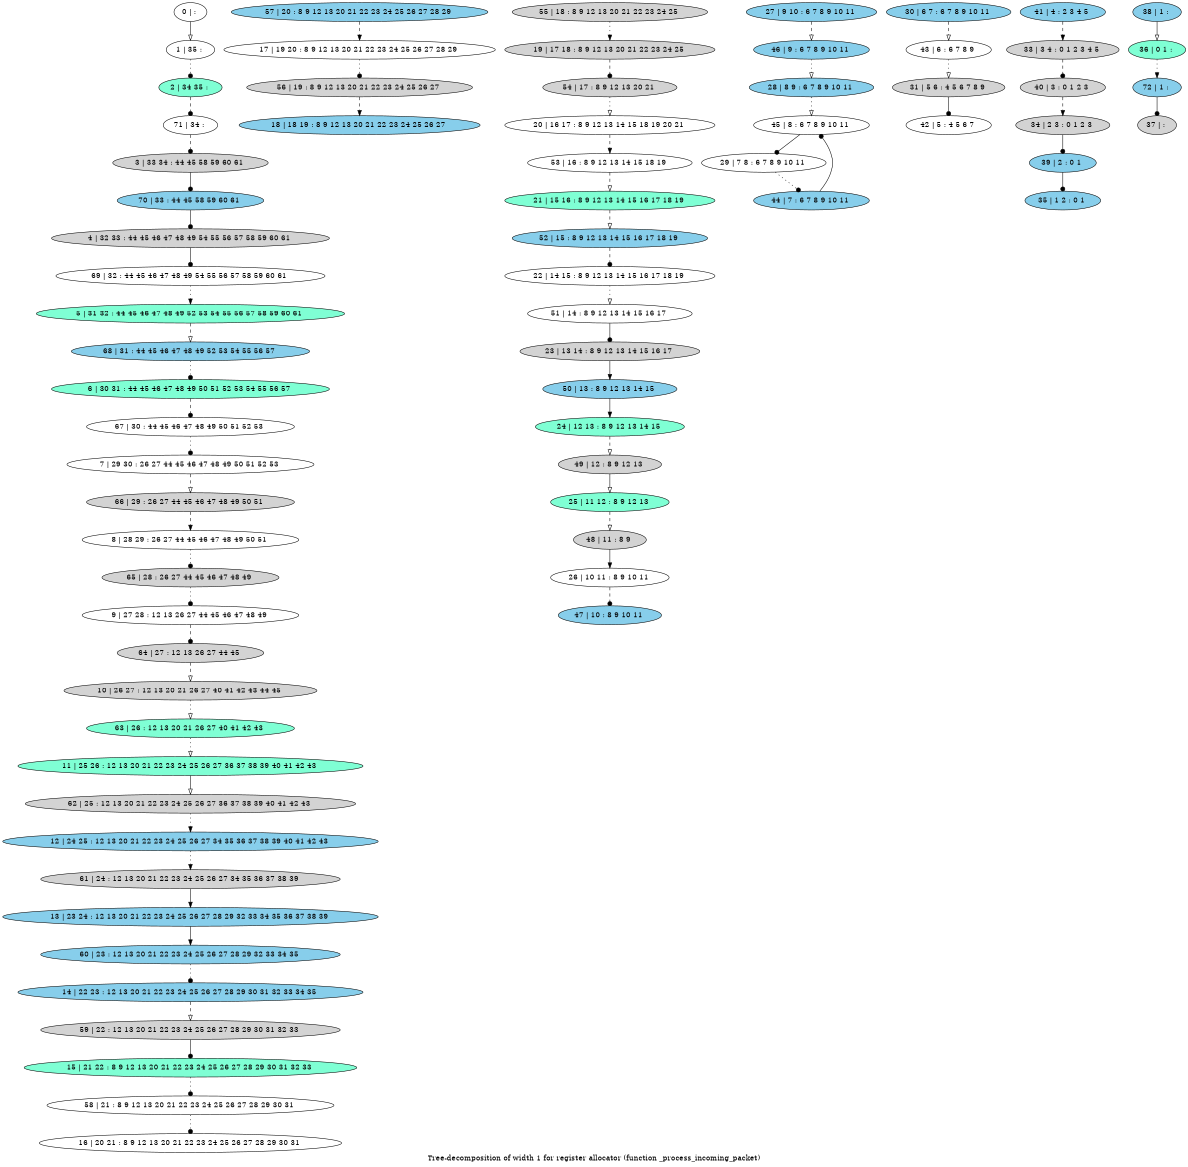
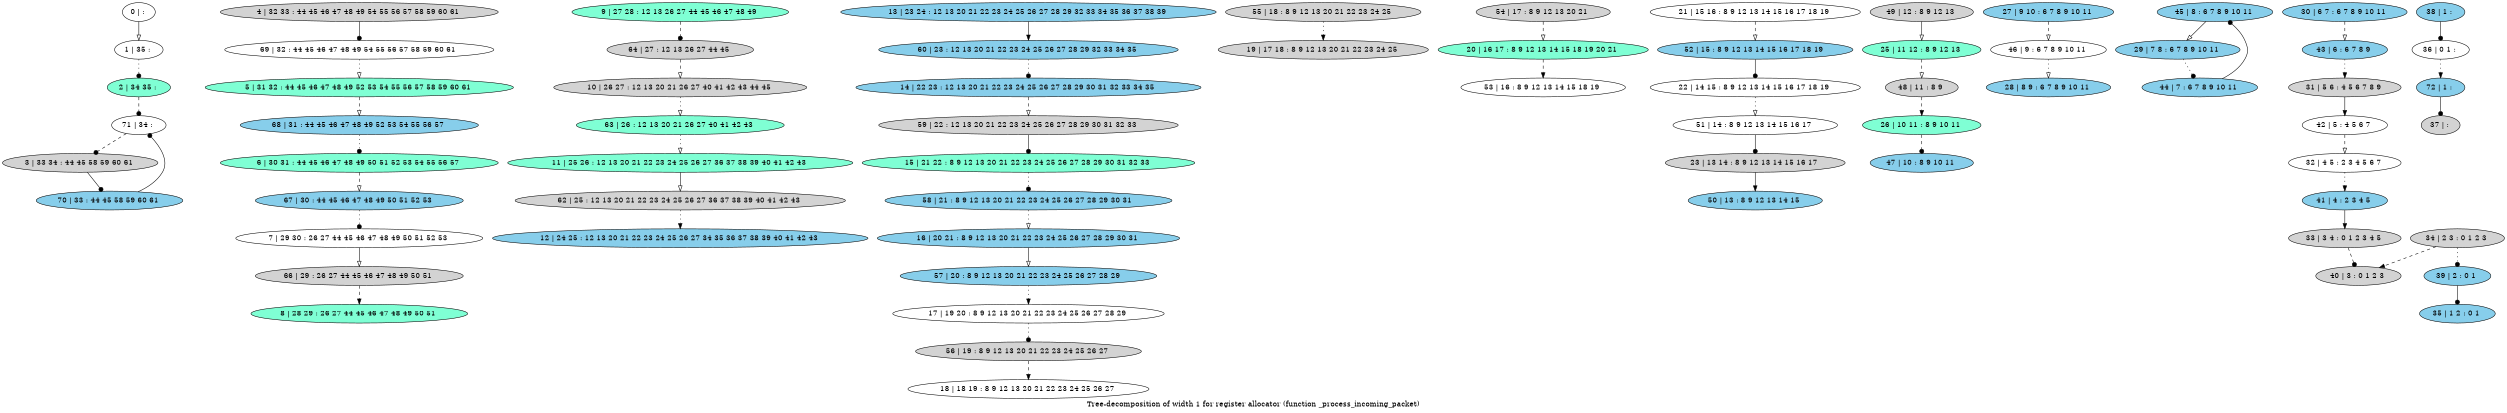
(360, 28) -> (1028, 292)
(1063, 28) -> (2345, 217)
(1157, 28) -> (2441, 29)
(811, 50) -> (2048, 50)
(949, 50) -> (2345, 50)
(1157, 50) -> (2441, 50)
(949, 66) -> (2345, 66)
(610, 67) -> none
(610, 104) -> (1543, 28)
(811, 104) -> none
(949, 104) -> (2345, 104)
(1063, 104) -> (2410, 256)
(360, 125) -> (1028, 389)
(610, 125) -> (1543, 50)
(811, 125) -> (2215, 12)
(1063, 142) -> (2457, 255)
(789, 143) -> (2198, 29)
(764, 163) -> (2178, 50)
none -> (2345, 163)
(610, 179) -> none
(610, 201) -> (1755, 12)
(190, 217) -> (164, 169)
(610, 255) -> (1755, 67)
none -> (1028, 255)
(190, 292) -> (359, 66)
(190, 406) -> (359, 179)
(190, 427) -> (359, 201)
(610, 427) -> none
(190, 481) -> (359, 255)
(190, 540) -> (359, 314)
(610, 556) -> (1922, 104)
(190, 578) -> none
(610, 578) -> (1922, 125)
(190, 615) -> (680, 12)
(190, 879) -> none
(190, 1105) -> (1028, 201)
(190, 1122) -> (1028, 217)
(190, 1143) -> (1028, 238)
